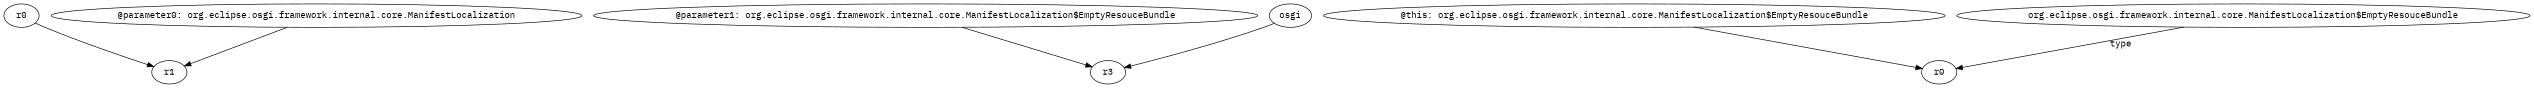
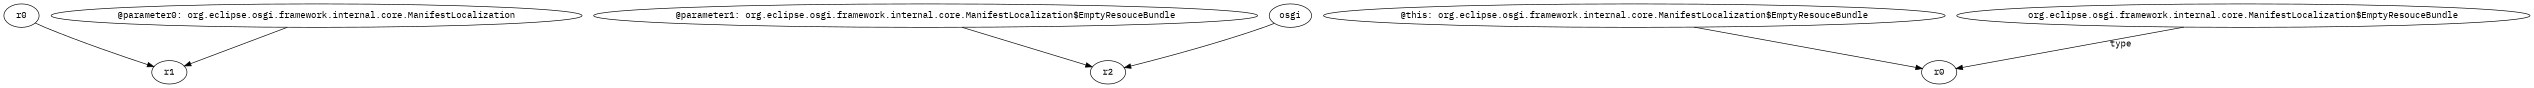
(1108, 72) -> (1108, 72)
